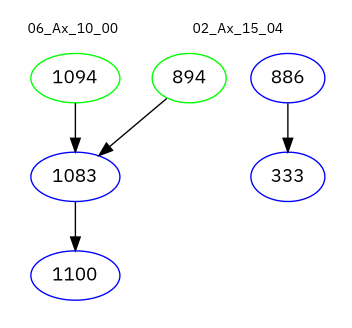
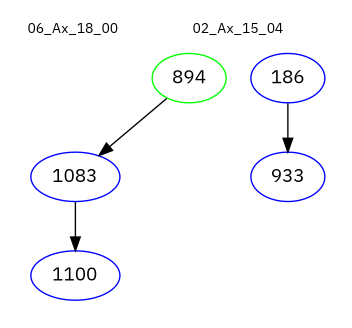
(73, 29) -> (73, 29)
(75, 78) -> none
(288, 78) -> (288, 78)
(288, 177) -> (288, 177)
